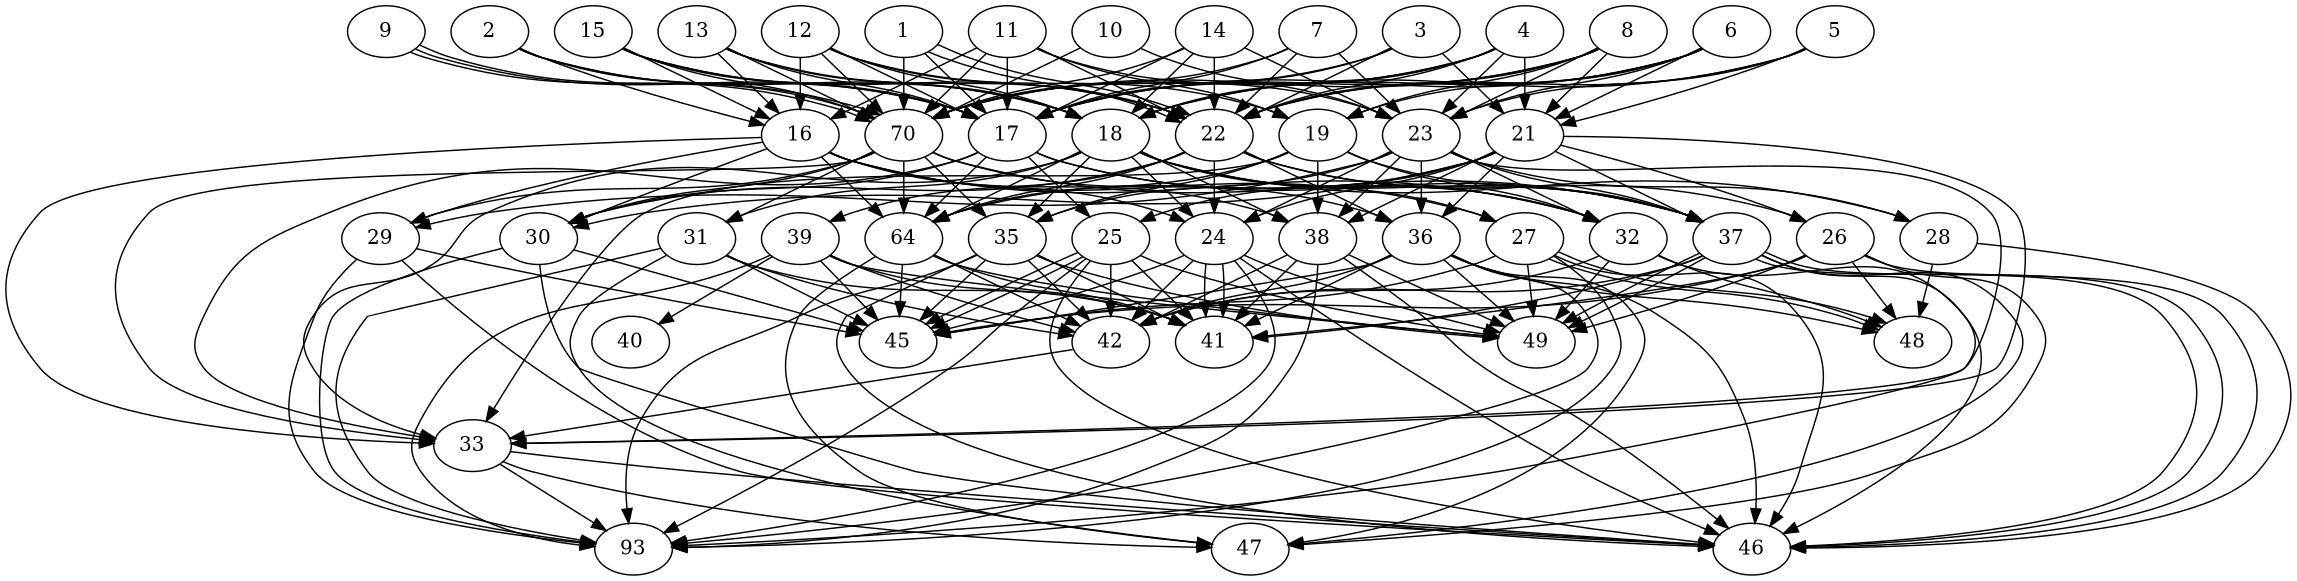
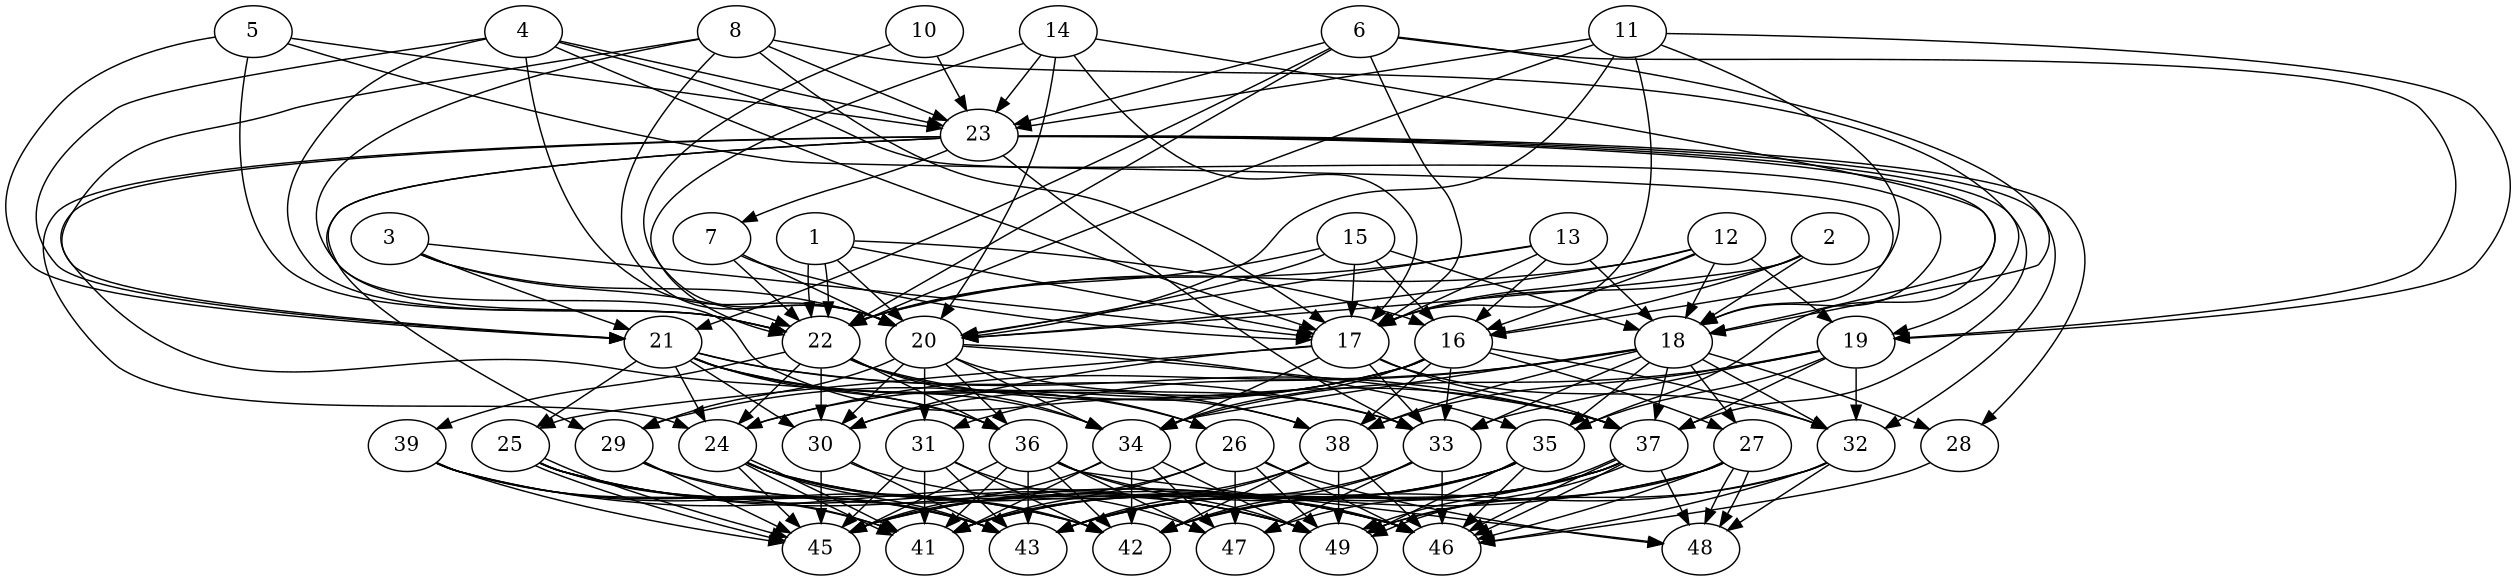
(386, 32) -> none
(1364, 78) -> (852, 183)
(904, 135) -> (925, 342)
(904, 239) -> (1132, 446)
none -> (1065, 255)
(1928, 283) -> (1672, 491)
(631, 342) -> none
(813, 391) -> (1294, 496)
(634, 549) -> (1028, 549)
